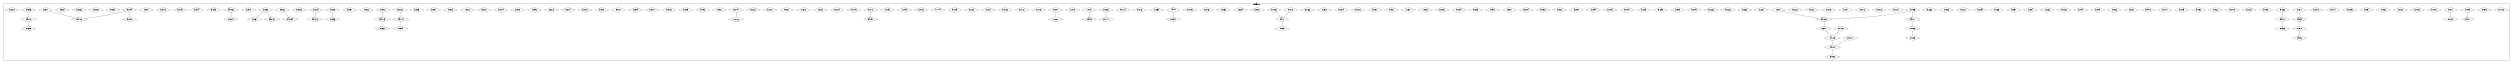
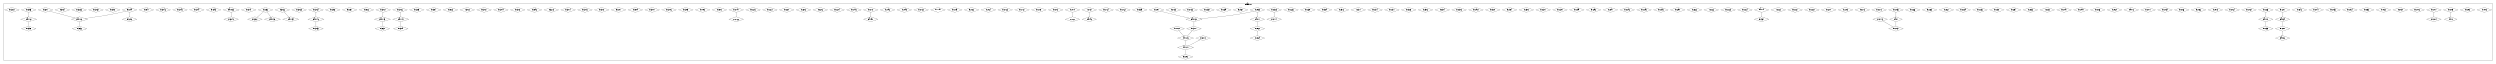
(333, 15) -> (316, 24)
(1287, 15) -> (1888, 24)
none -> (79, 29)
